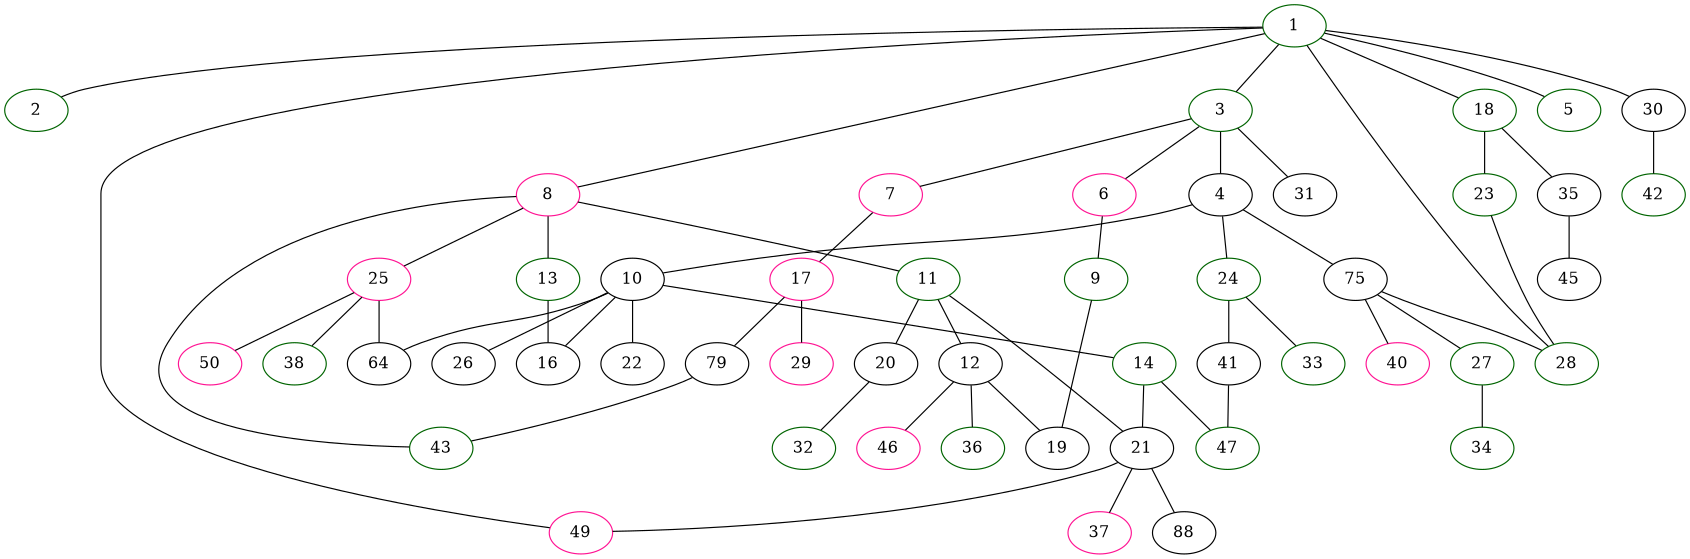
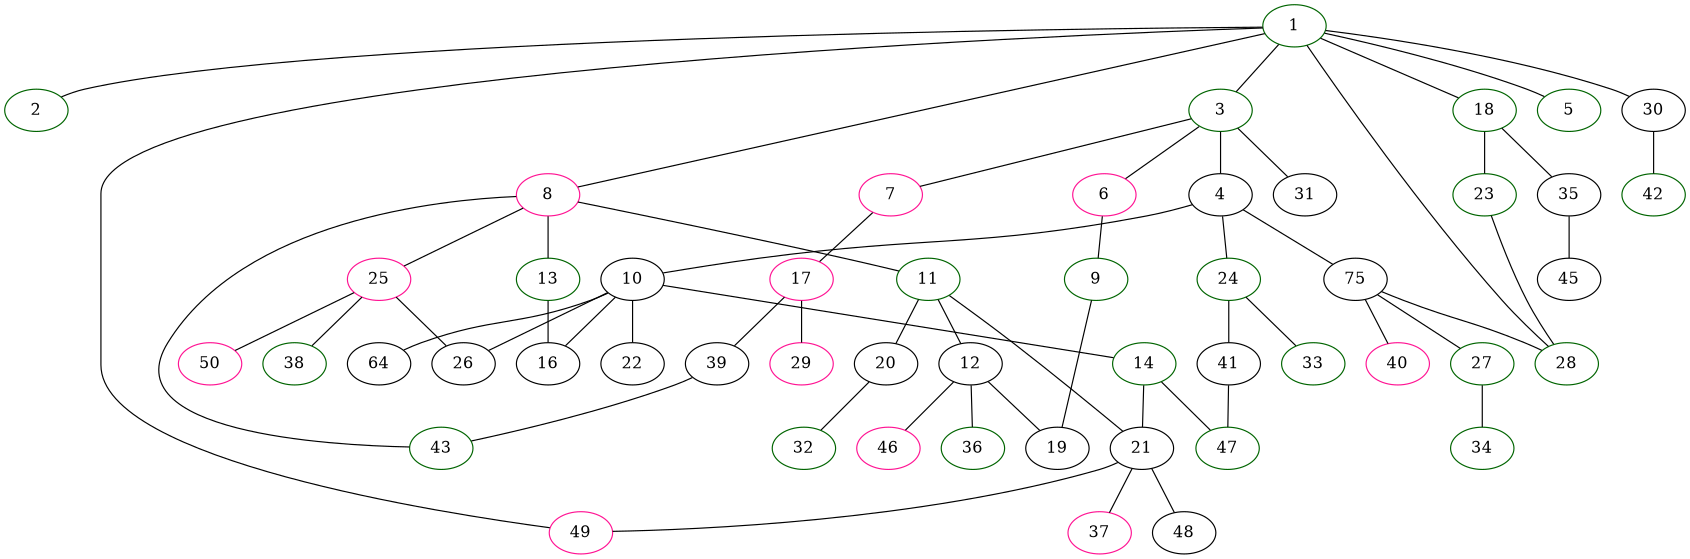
(379, 322) -> (421, 321)
(717, 364) -> (717, 364)
(1184, 533) -> (1184, 533)
